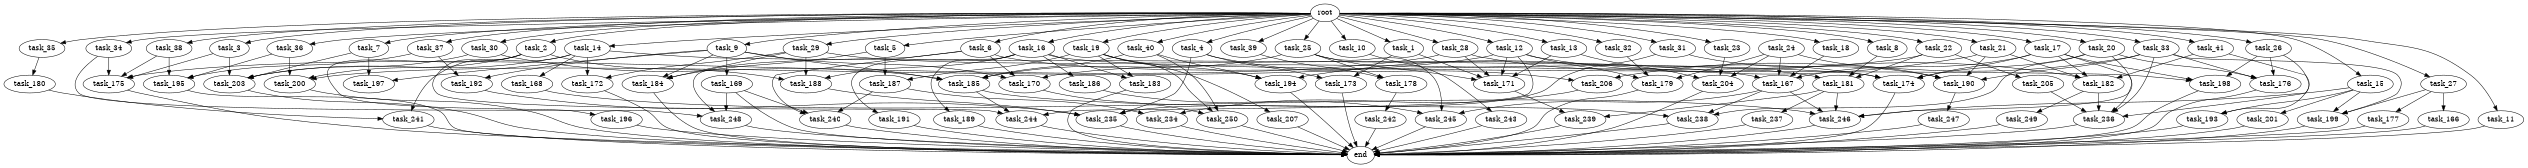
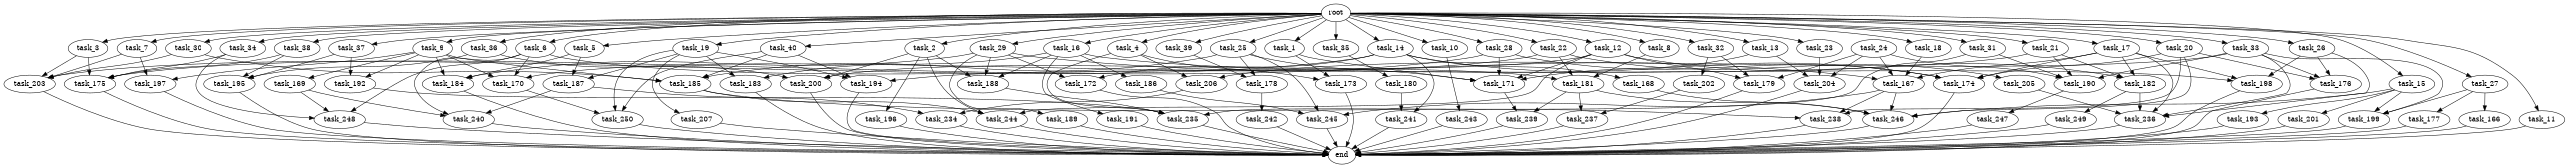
(2211, 48) -> none
(931, 82) -> (954, 94)
none -> (1699, 84)
(1033, 146) -> (740, 148)
